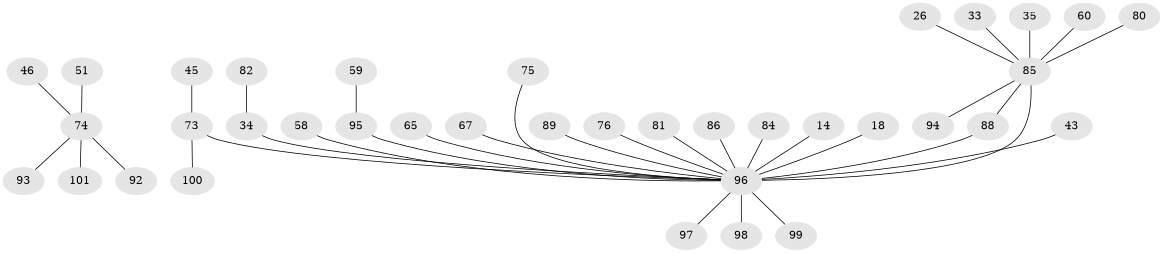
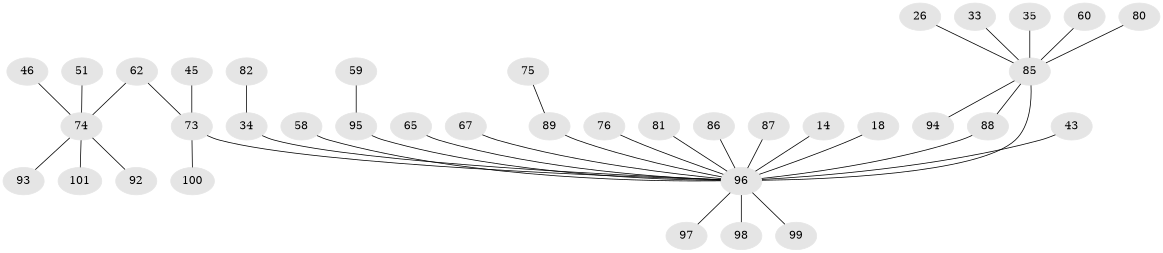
none -> (137, 72)
(769, 126) -> (769, 126)
(590, 167) -> (539, 99)
